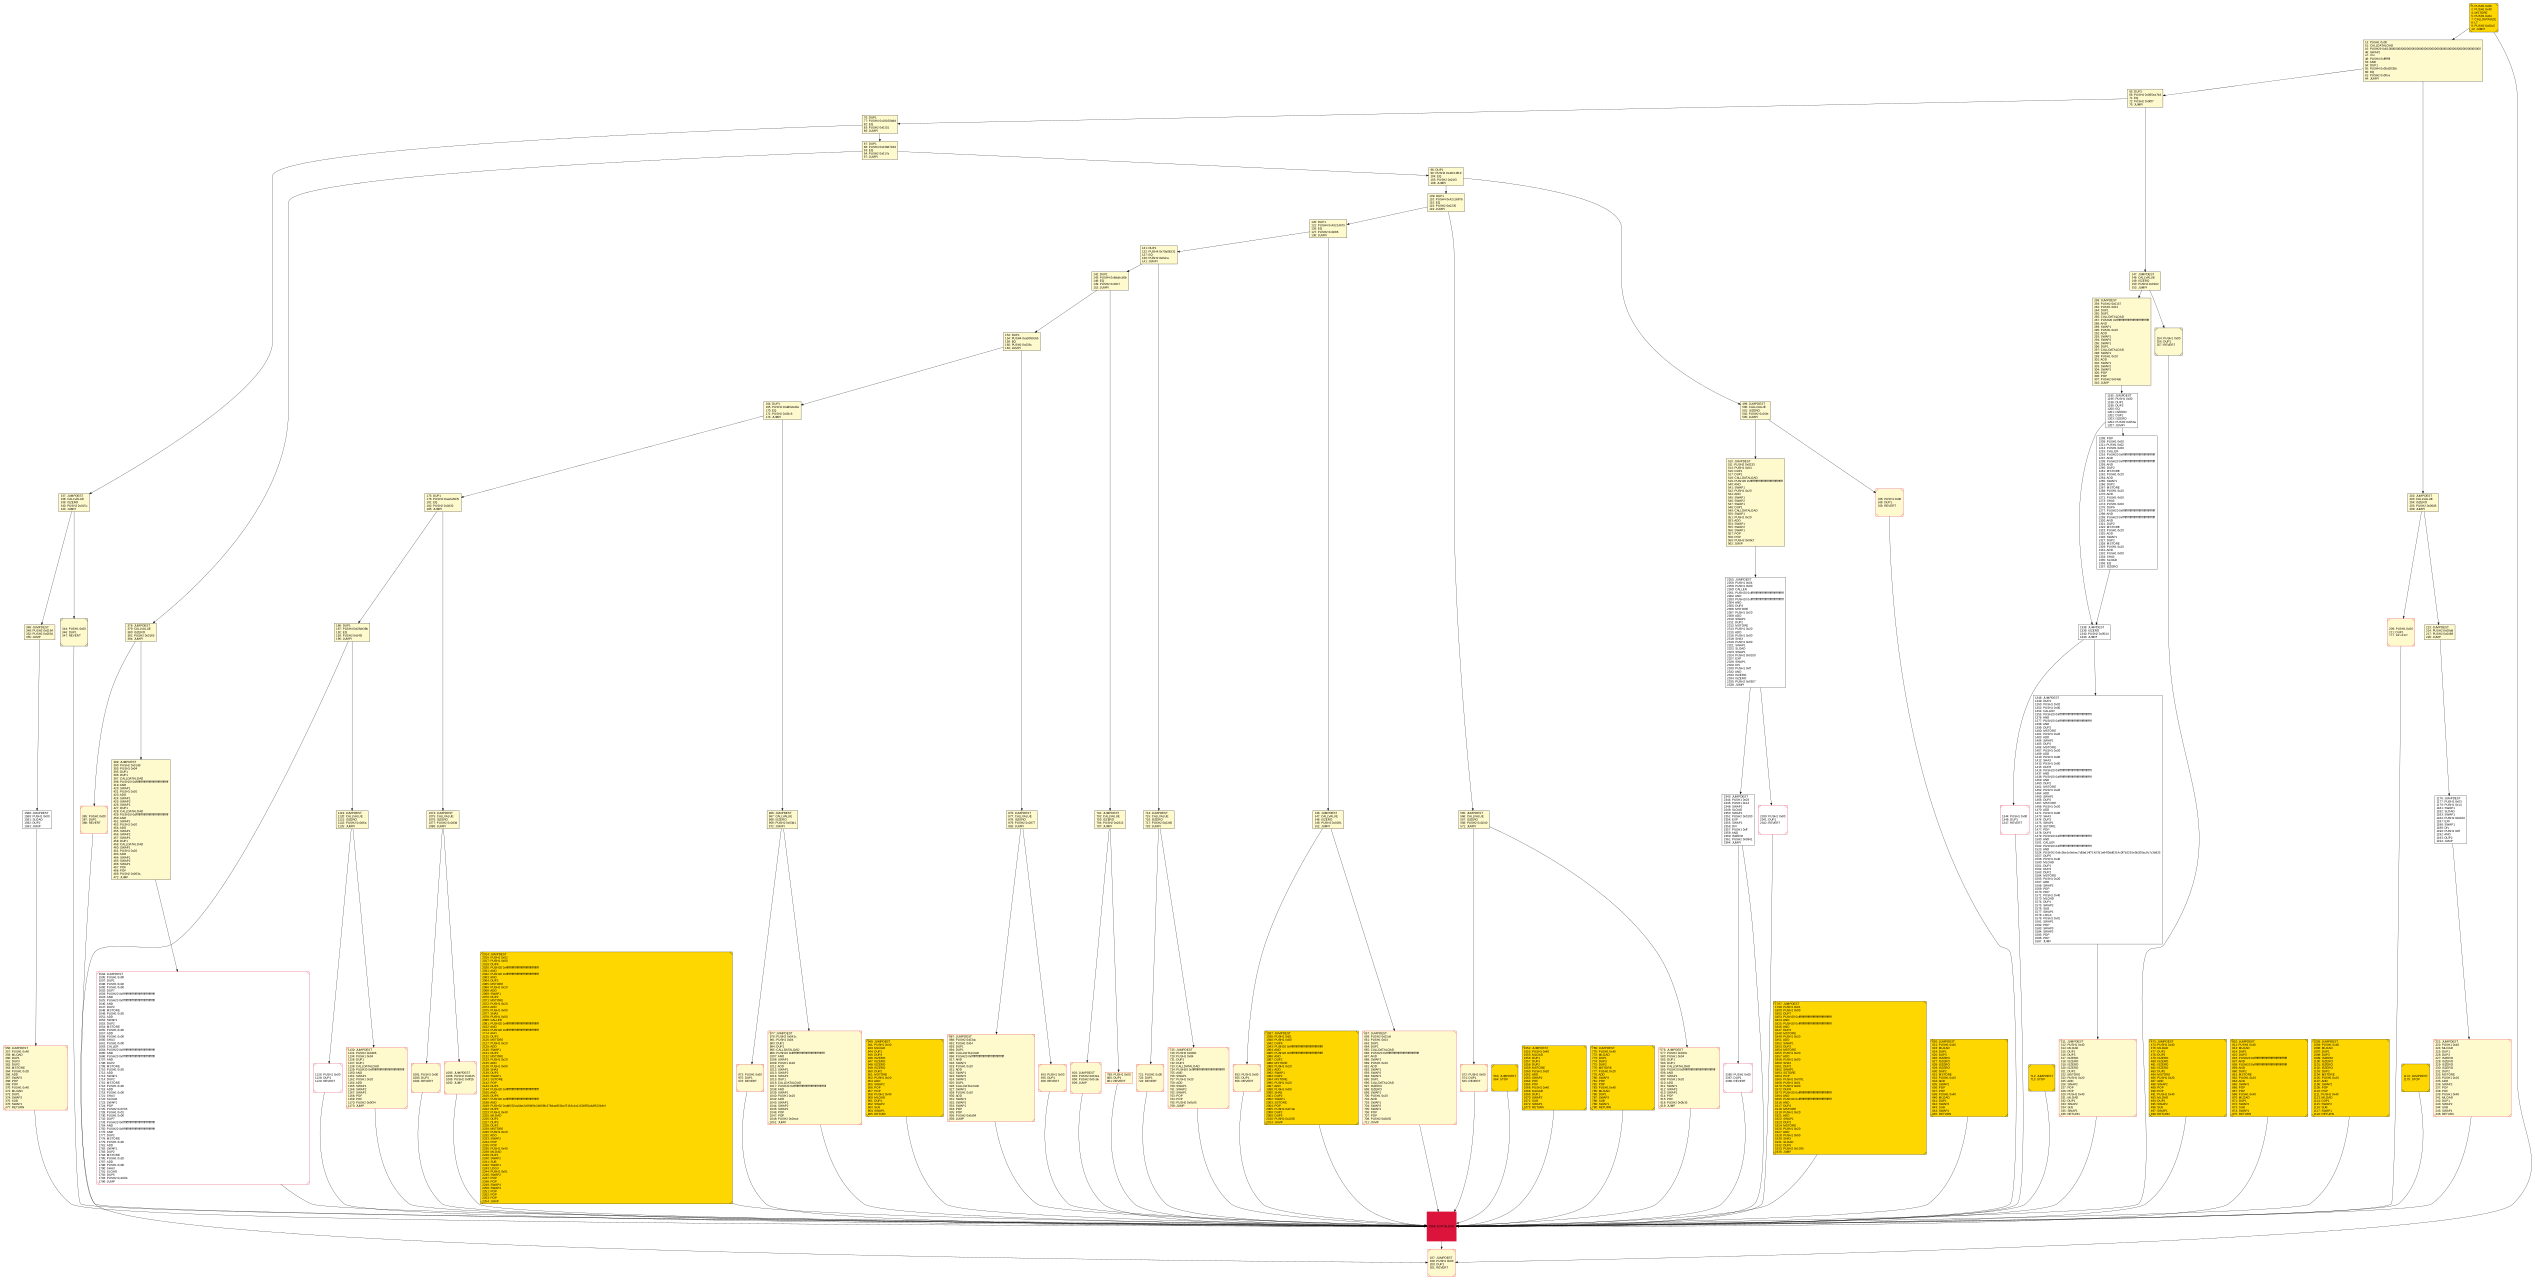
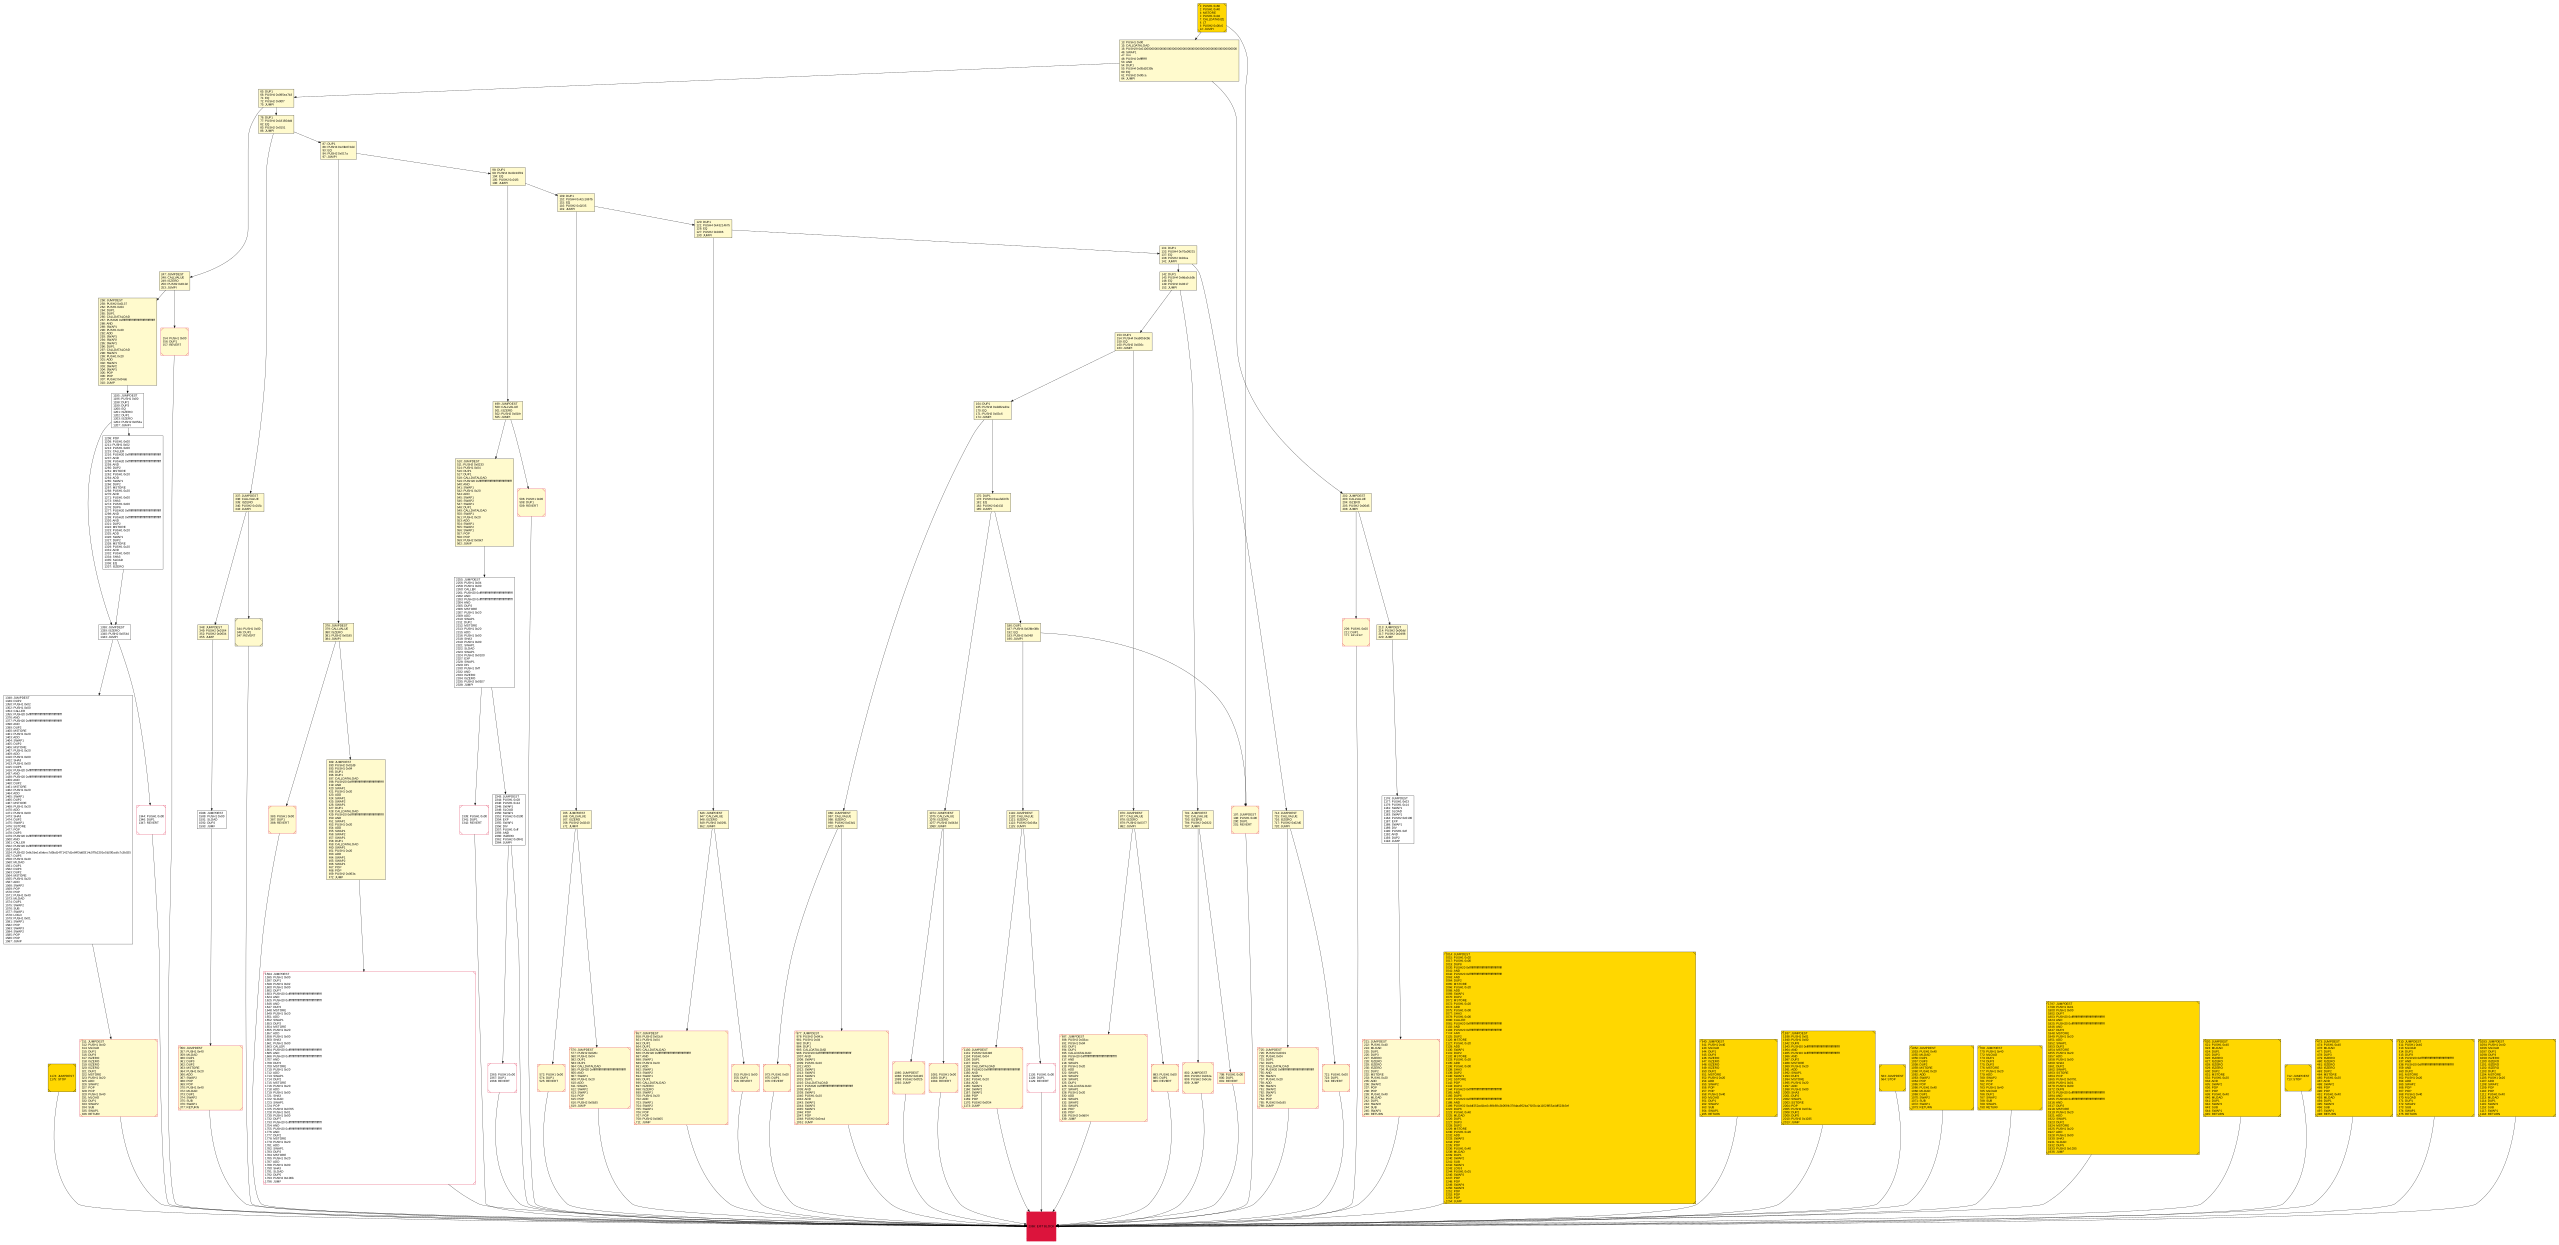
(2169, 342) -> (175, 342)
(1442, 1244) -> (1253, 1114)
